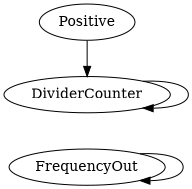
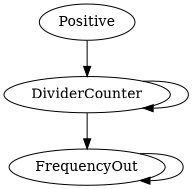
none -> (87, 126)
